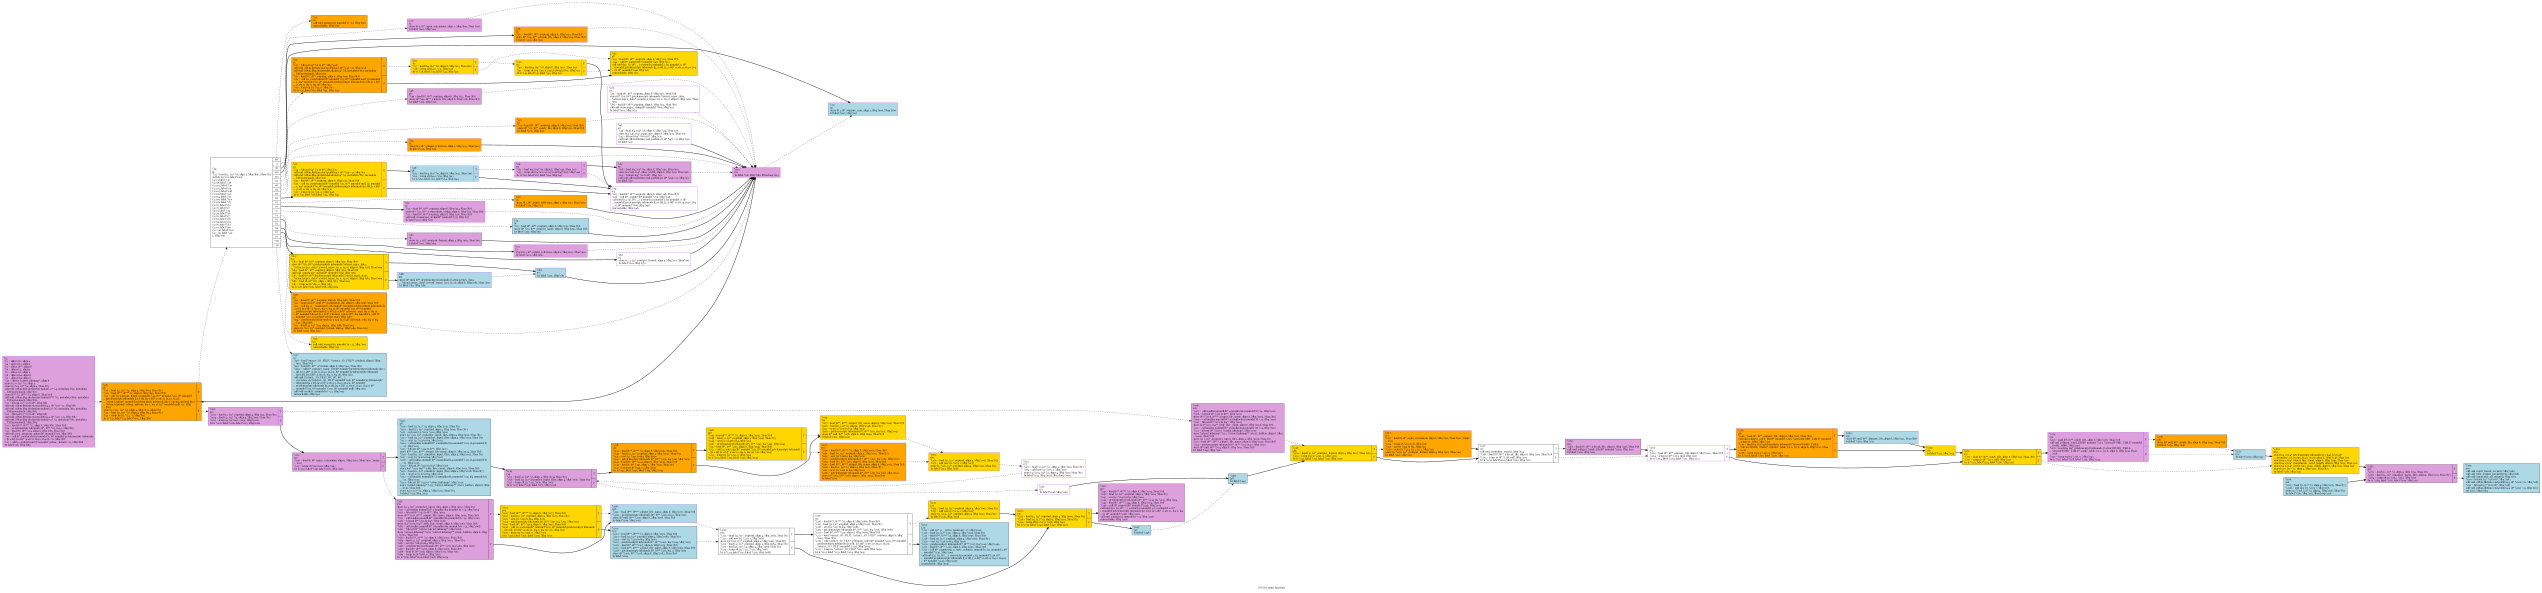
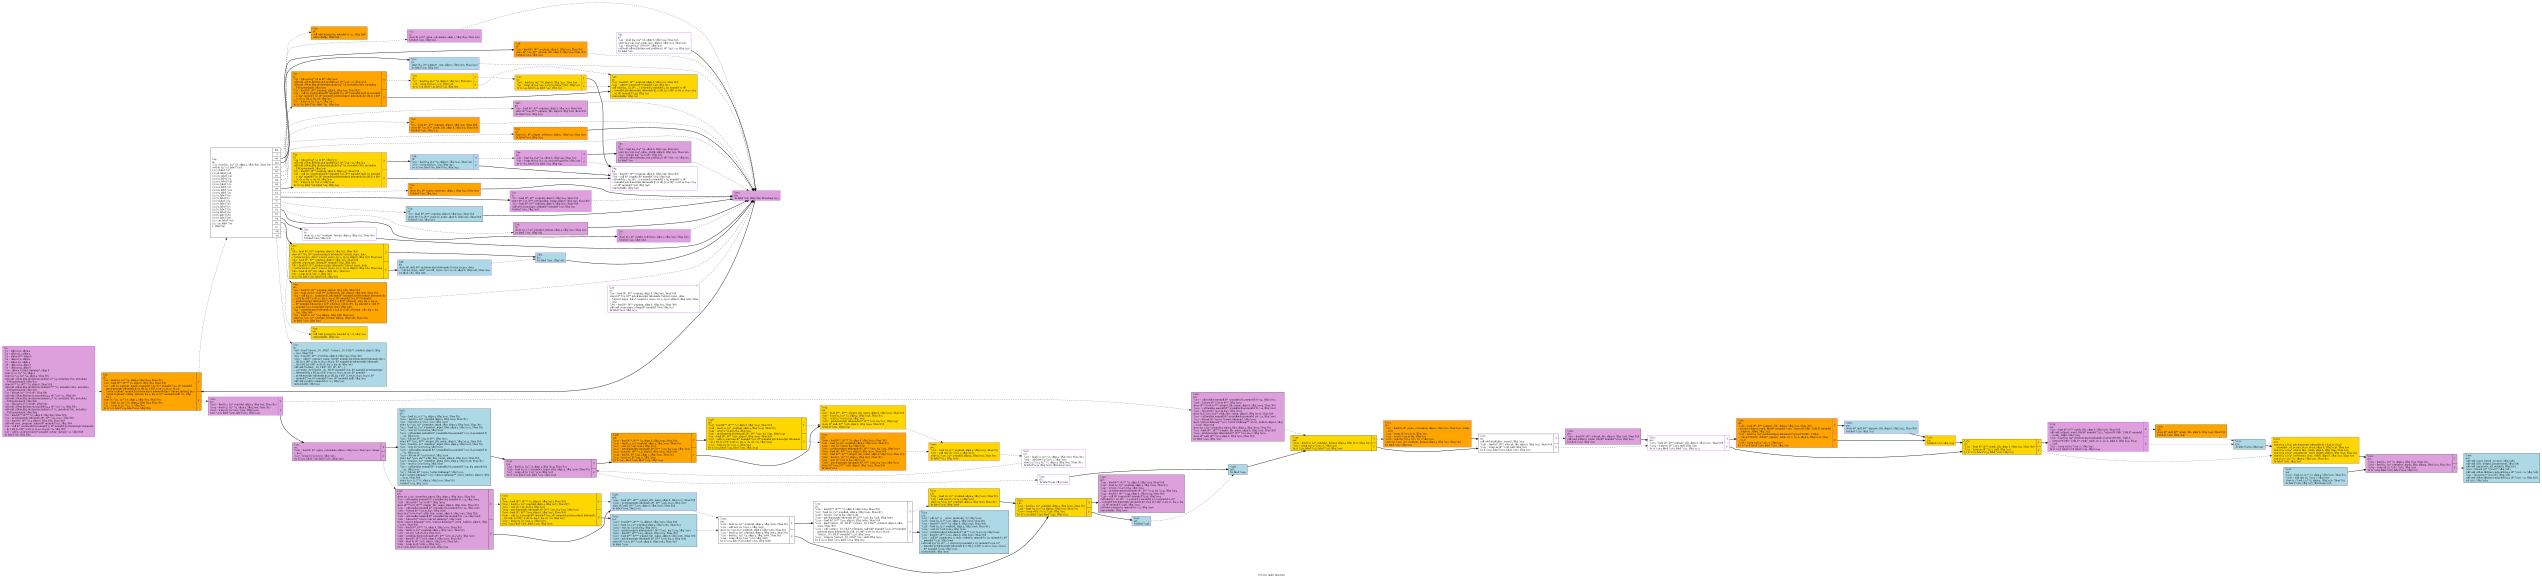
(808, 142) -> (656, 68)
